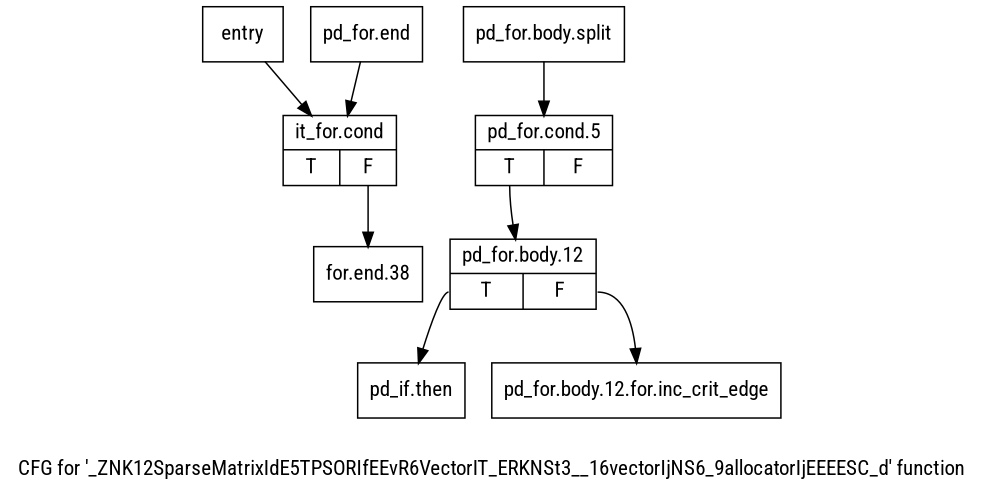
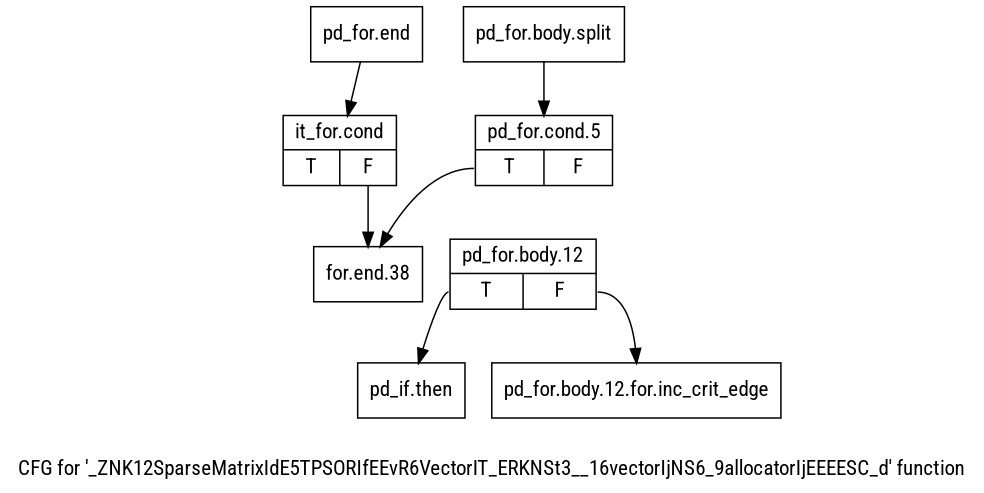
(243, 34) -> none
(511, 205) -> (423, 190)
